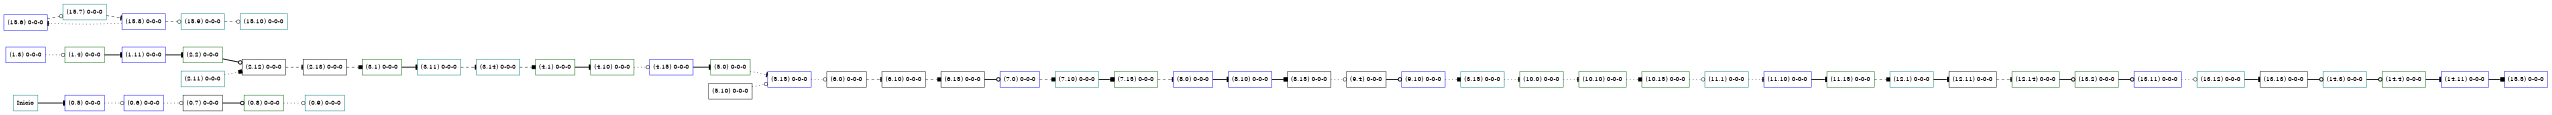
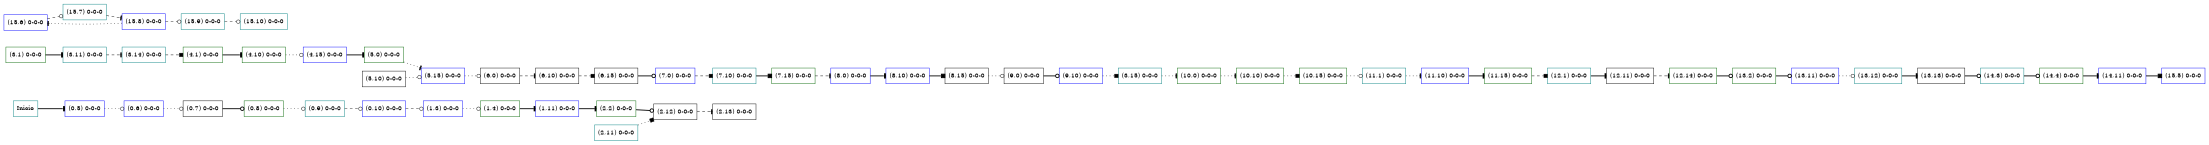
(352, 67) -> none
(1366, 79) -> (1024, 76)
none -> (384, 109)
